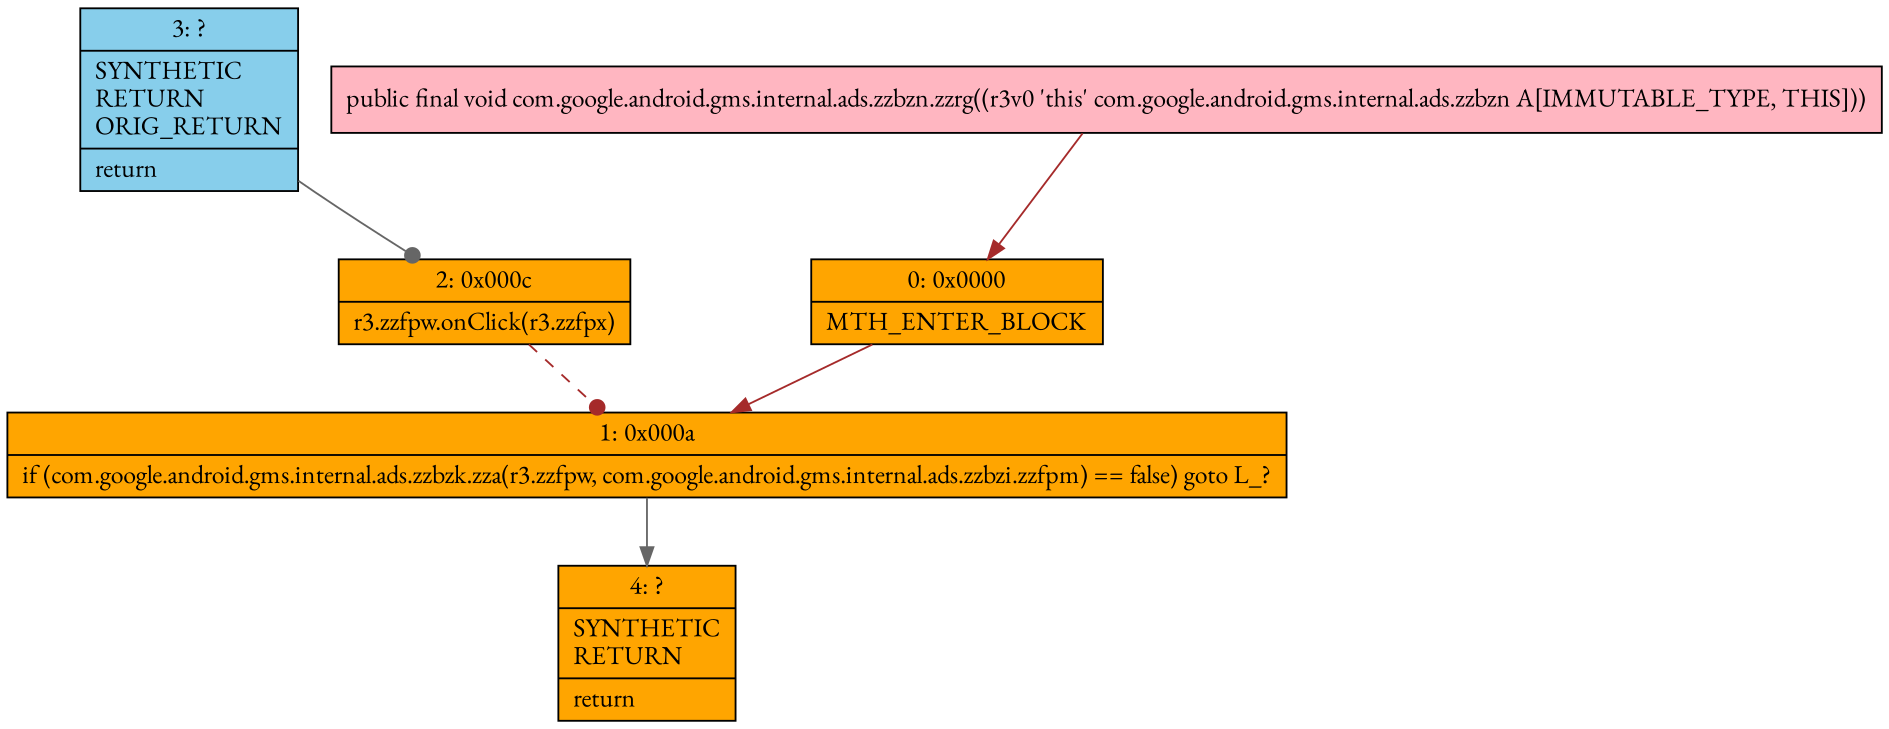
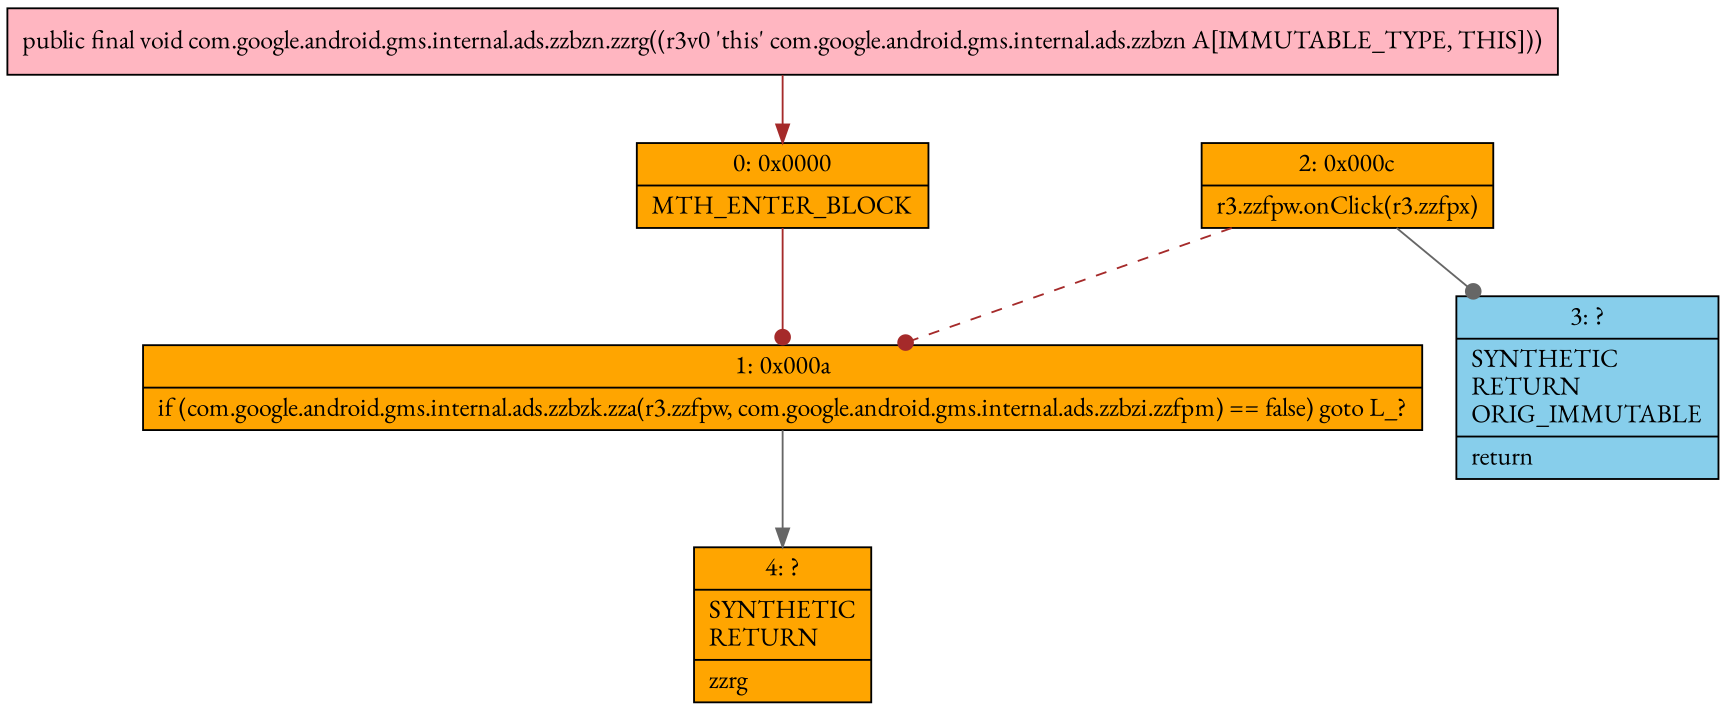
(189, 126) -> (1587, 414)
(352, 217) -> (1432, 257)
(810, 374) -> (783, 279)
(605, 699) -> (729, 680)
